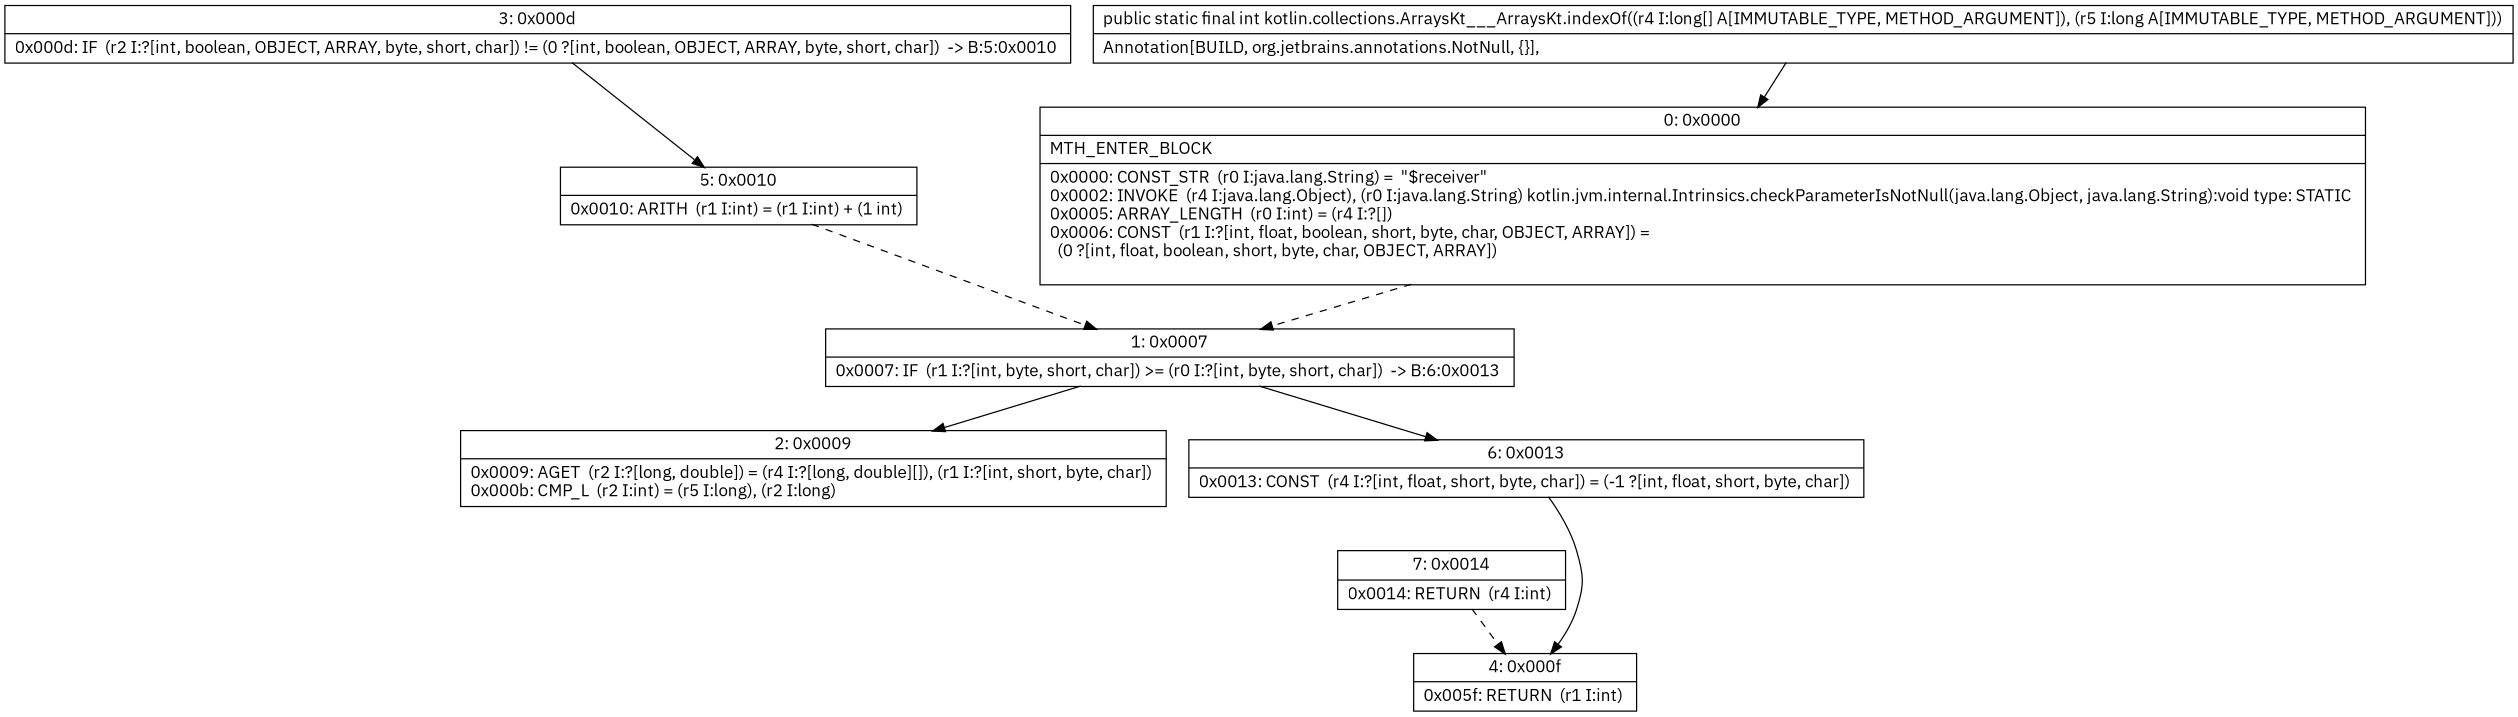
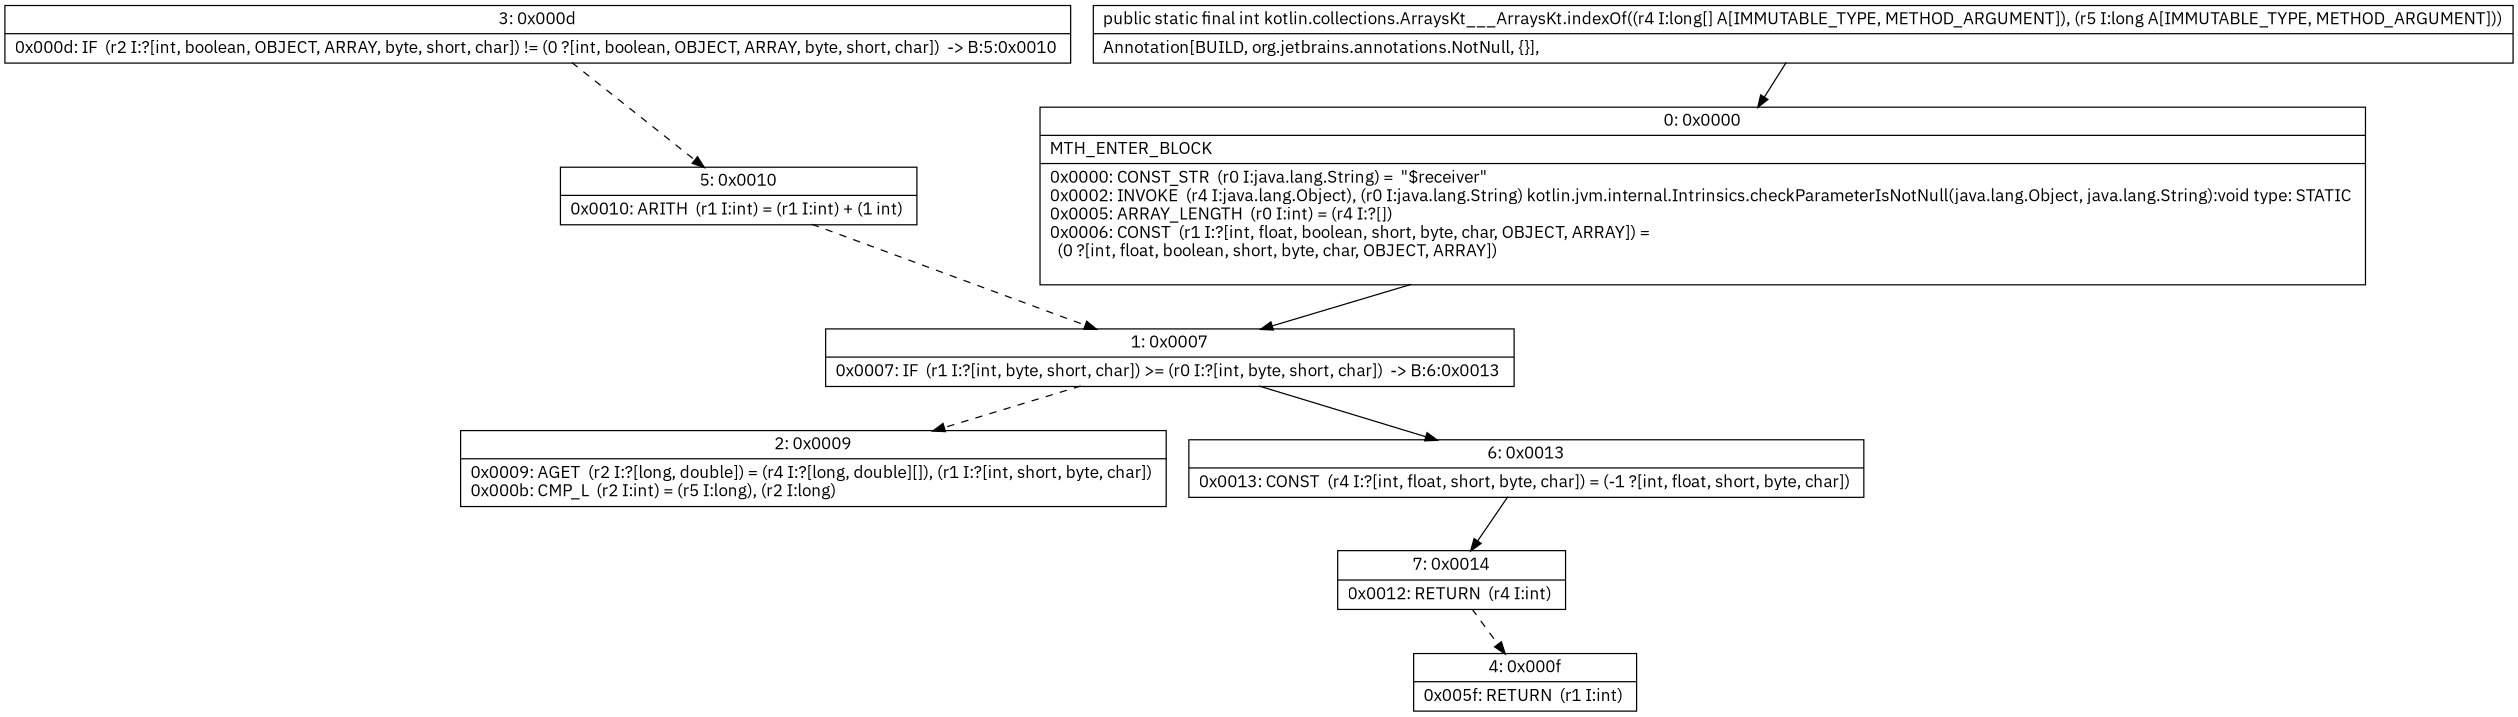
(633, 111) -> (633, 111)
(1342, 305) -> (1342, 305)
(1013, 407) -> (1013, 407)
(1581, 569) -> (1493, 519)
(1452, 594) -> (1452, 594)
